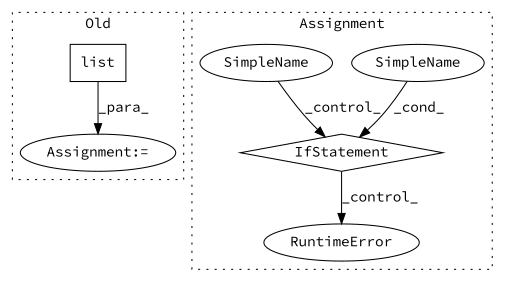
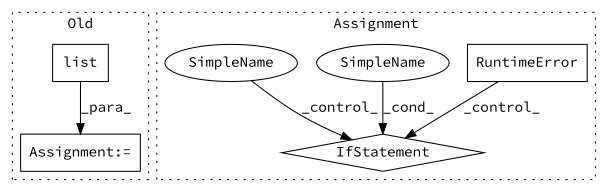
(98, 153) -> (80, 153)
(342, 192) -> (456, 107)
(342, 243) -> (527, 63)
